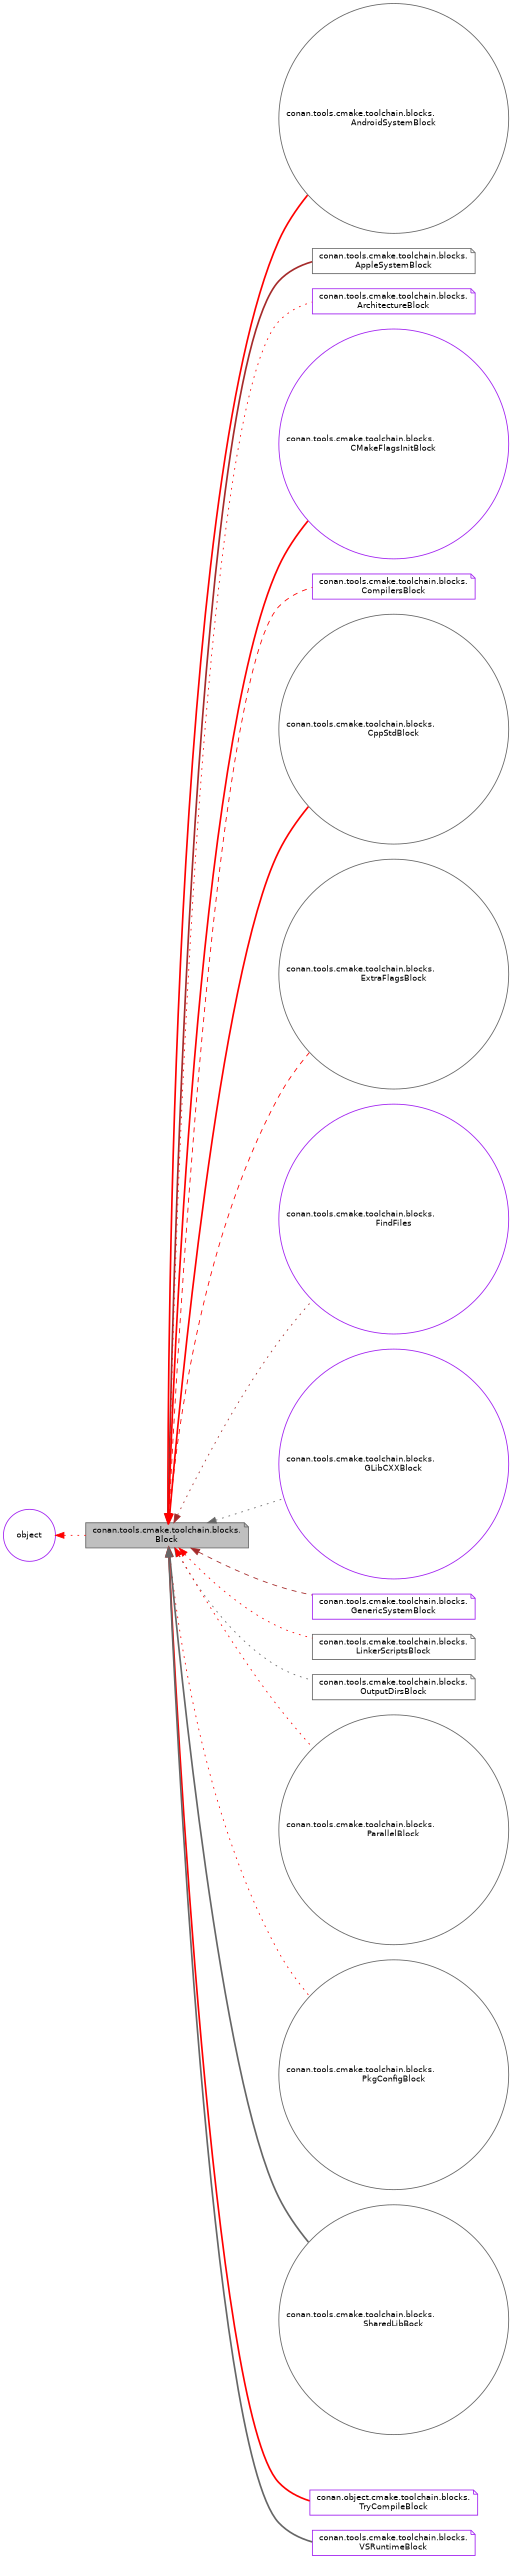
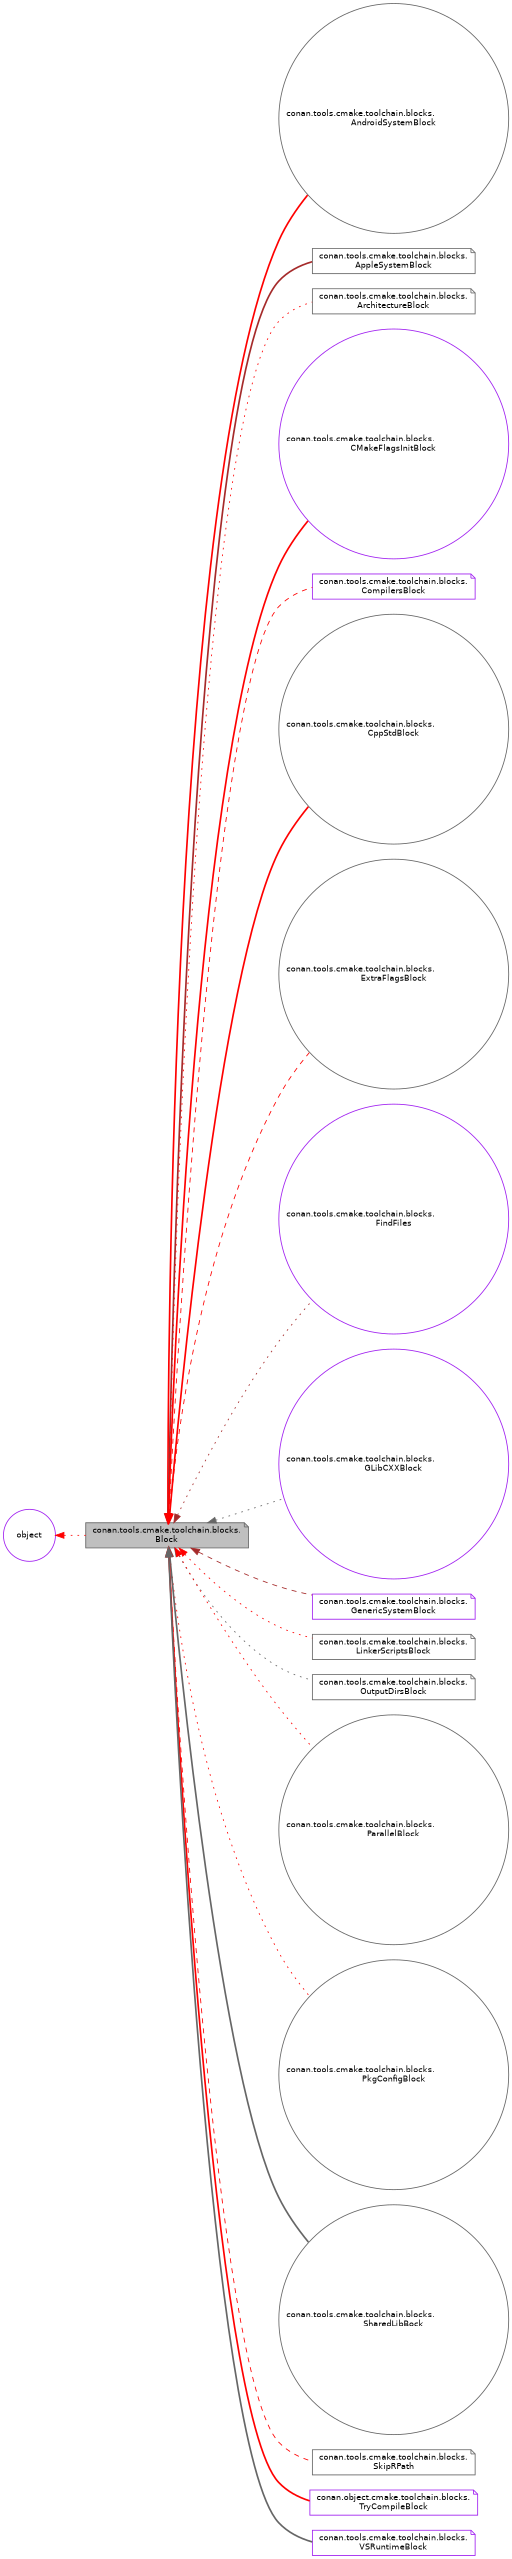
(394, 301) -> (394, 301)
none -> (394, 2462)
